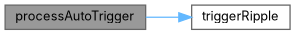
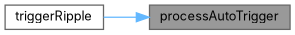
(162, 17) -> (120, 17)
